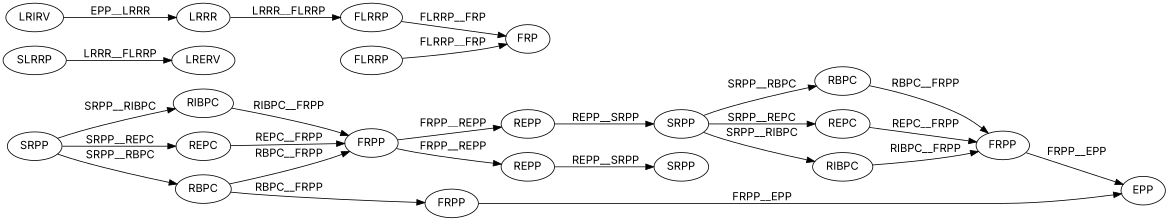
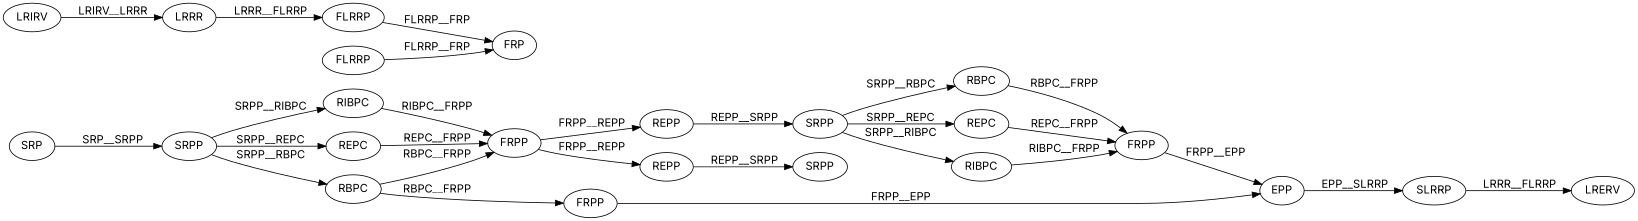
(119, 12) -> (111, 12)
none -> (32, 146)
none -> (1349, 191)
